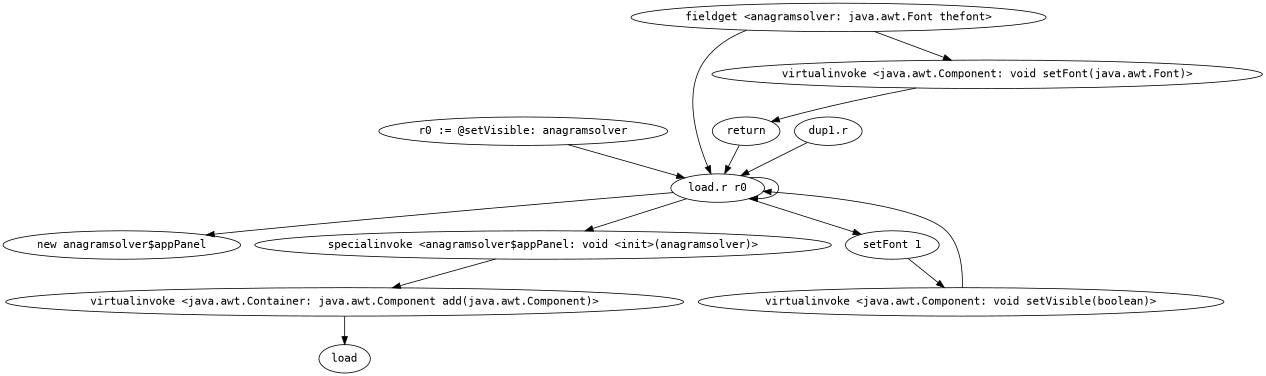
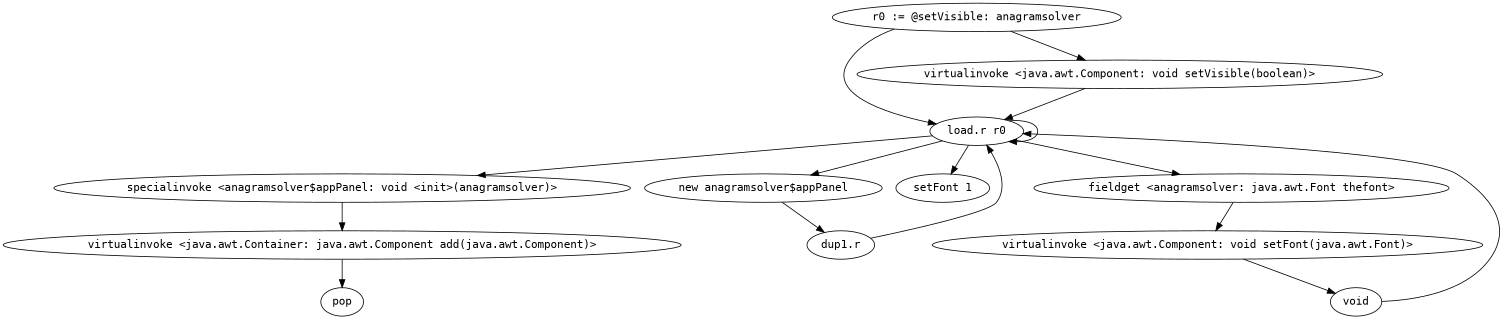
(694, 87) -> (1093, 156)
(746, 131) -> (1356, 302)
none -> (800, 215)
(923, 271) -> (1044, 44)
(345, 359) -> (342, 302)
